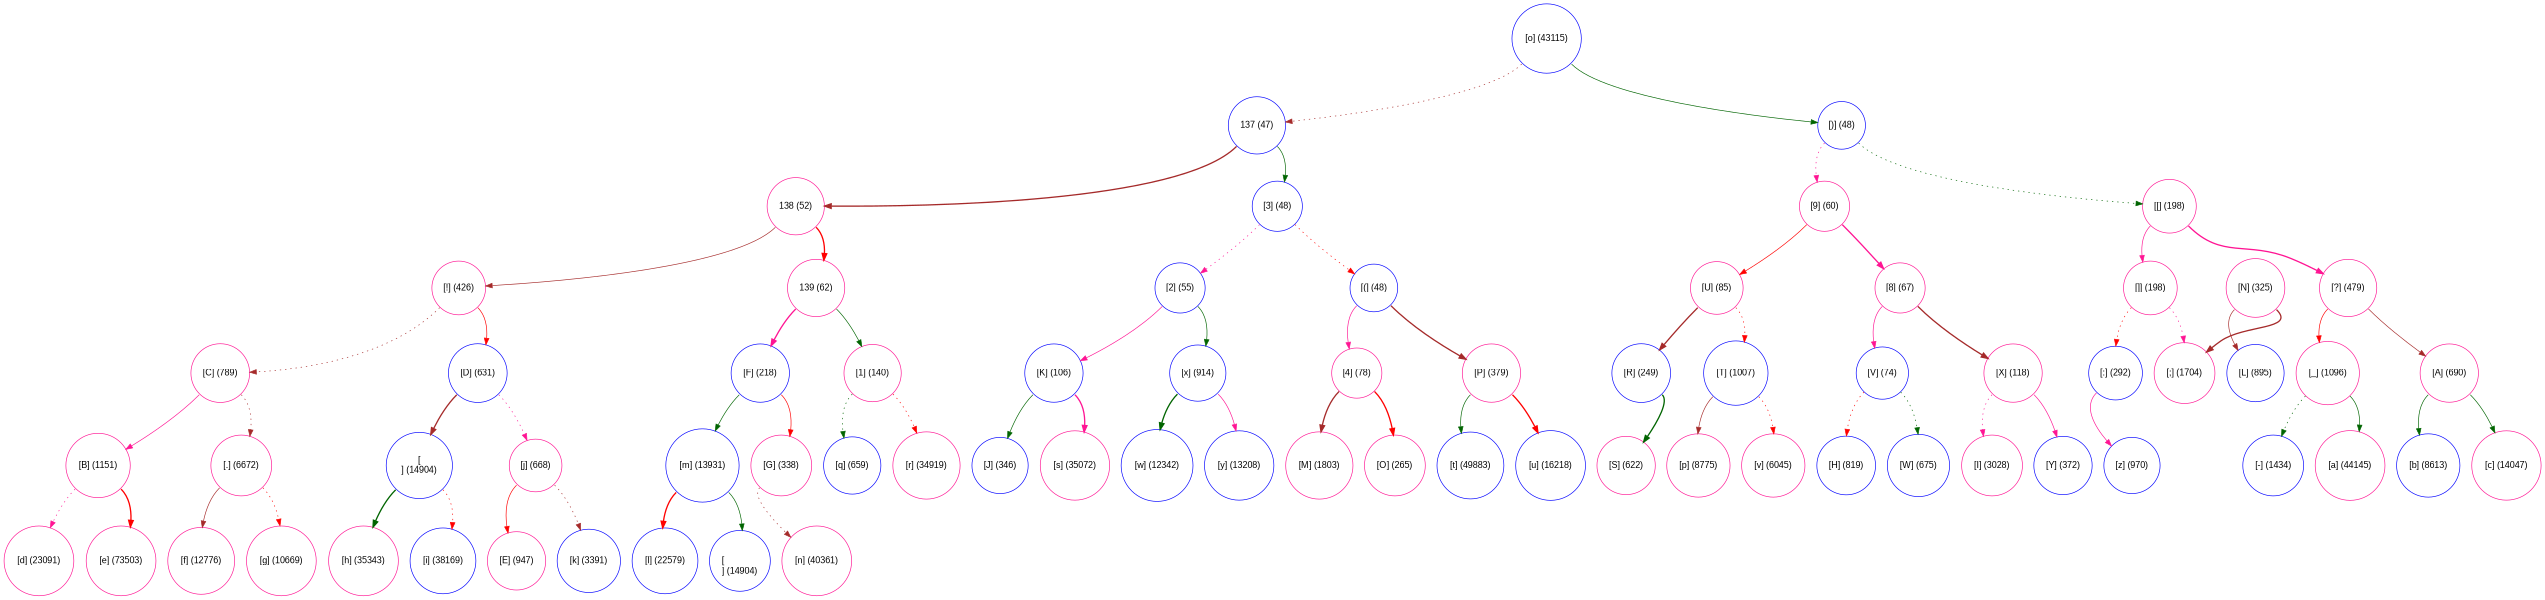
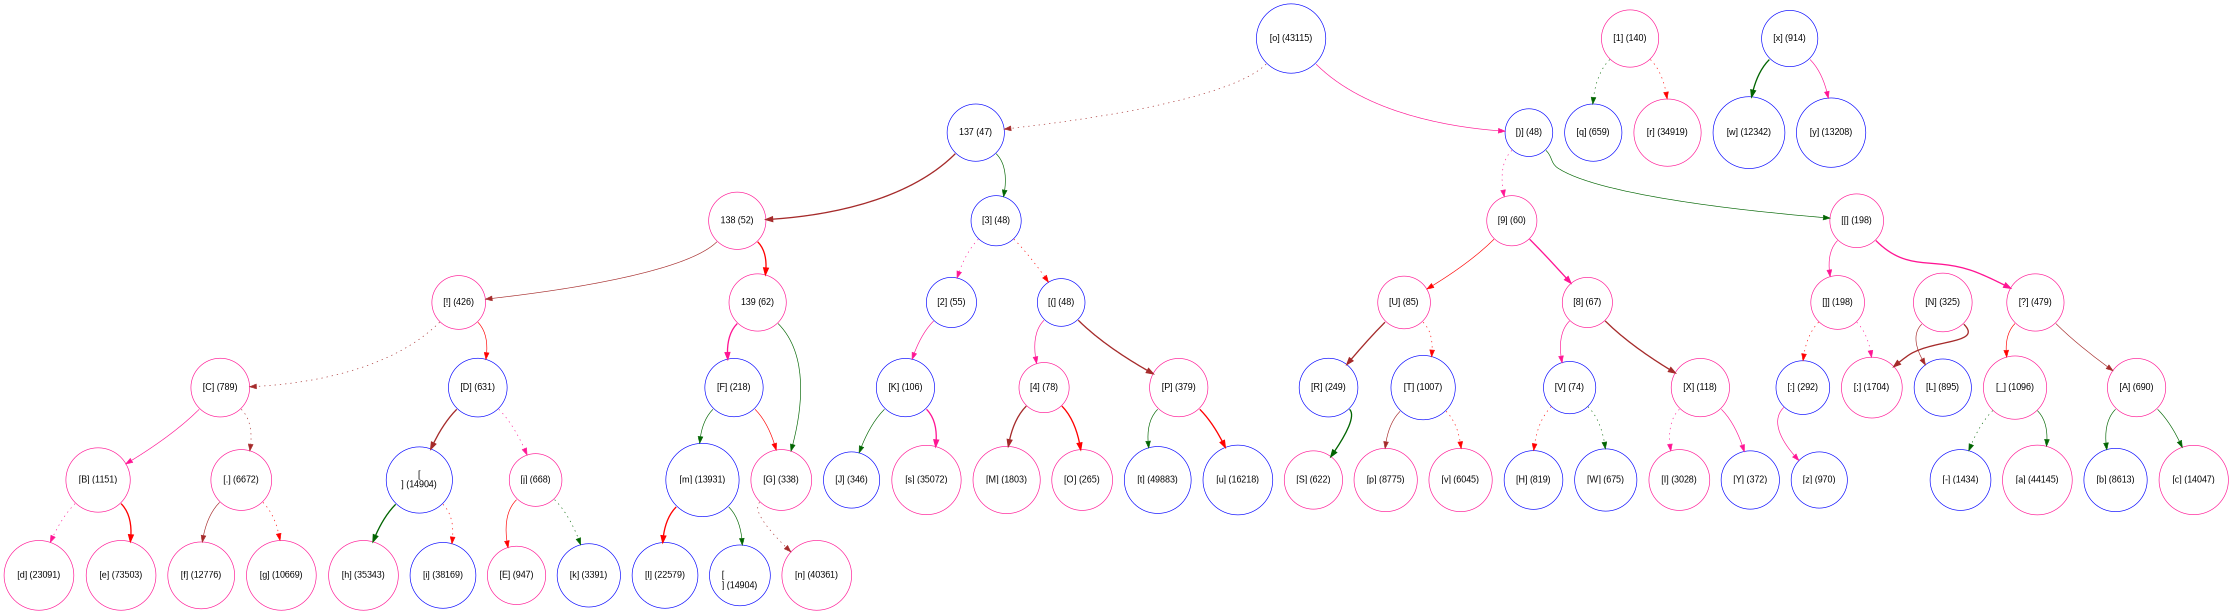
(1688, 105) -> (1401, 112)
(1994, 187) -> (1678, 201)
(1206, 322) -> none
(849, 324) -> (800, 382)
(568, 503) -> (568, 518)
